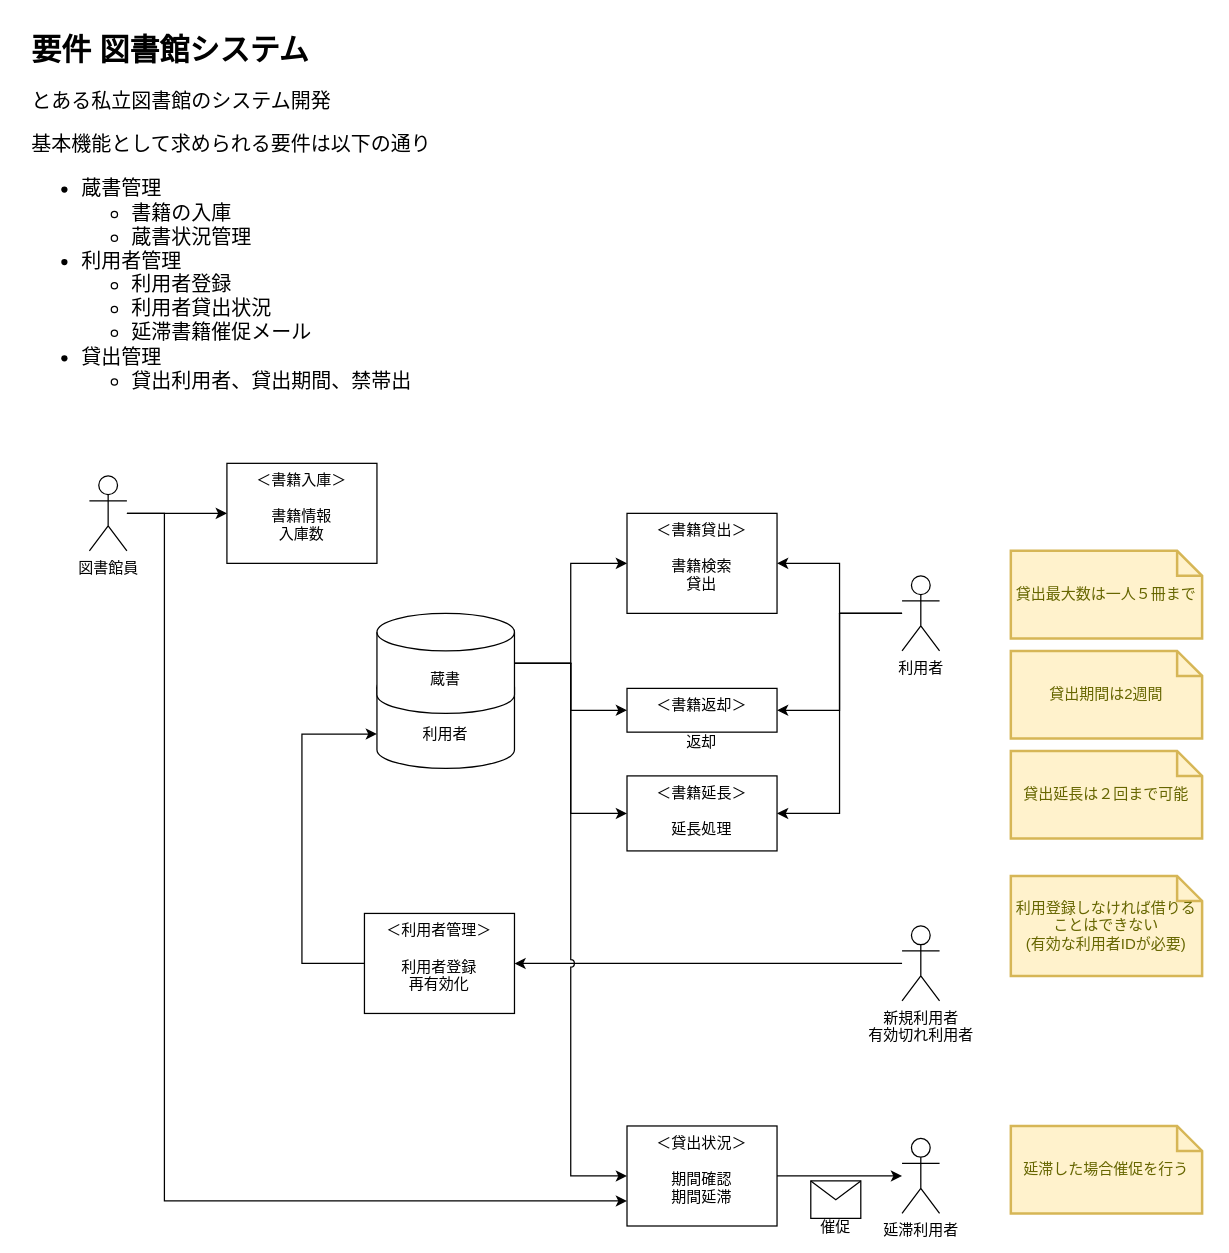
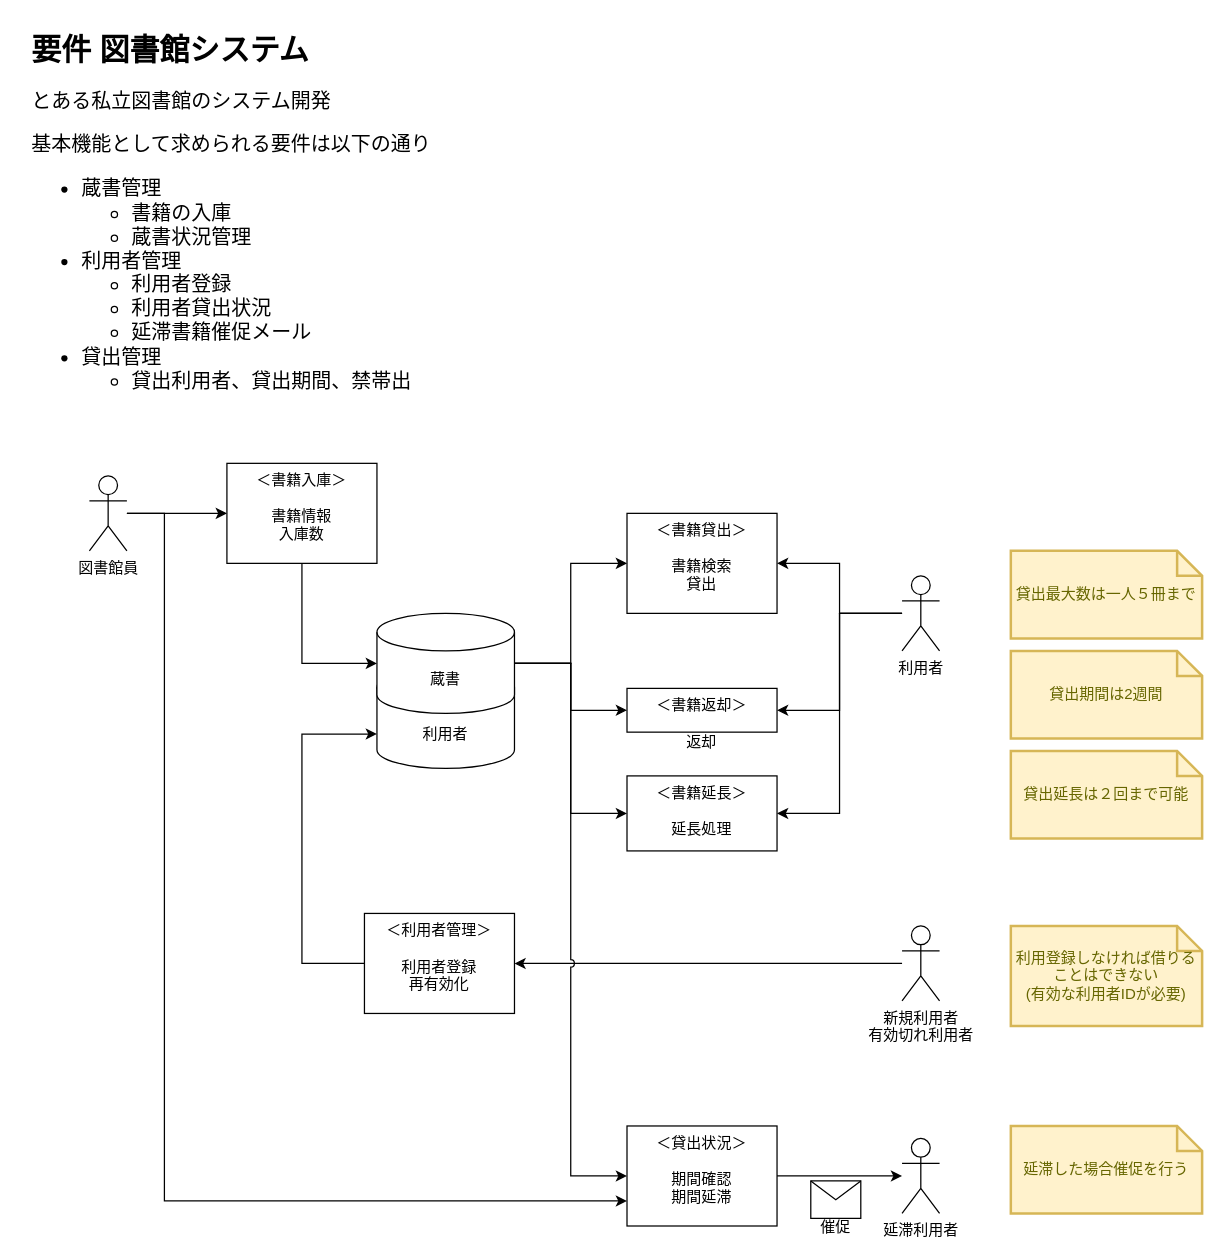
none -> (302, 646)
(1106, 926) -> (1106, 976)
